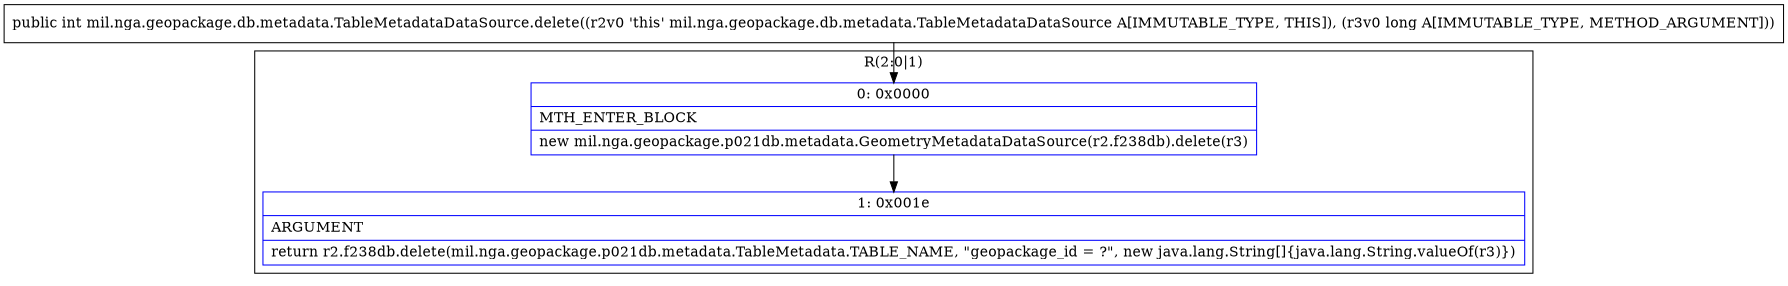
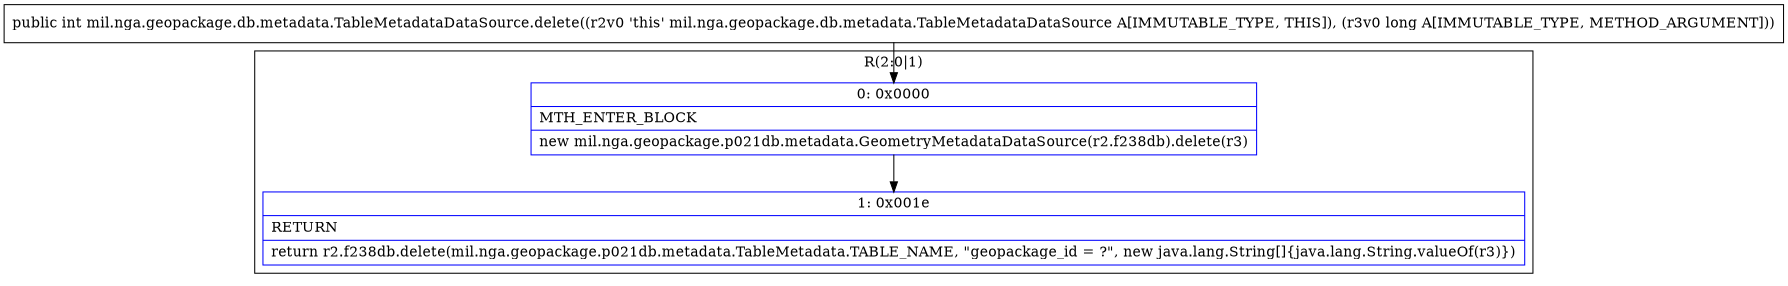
(317, 227) -> (305, 227)
